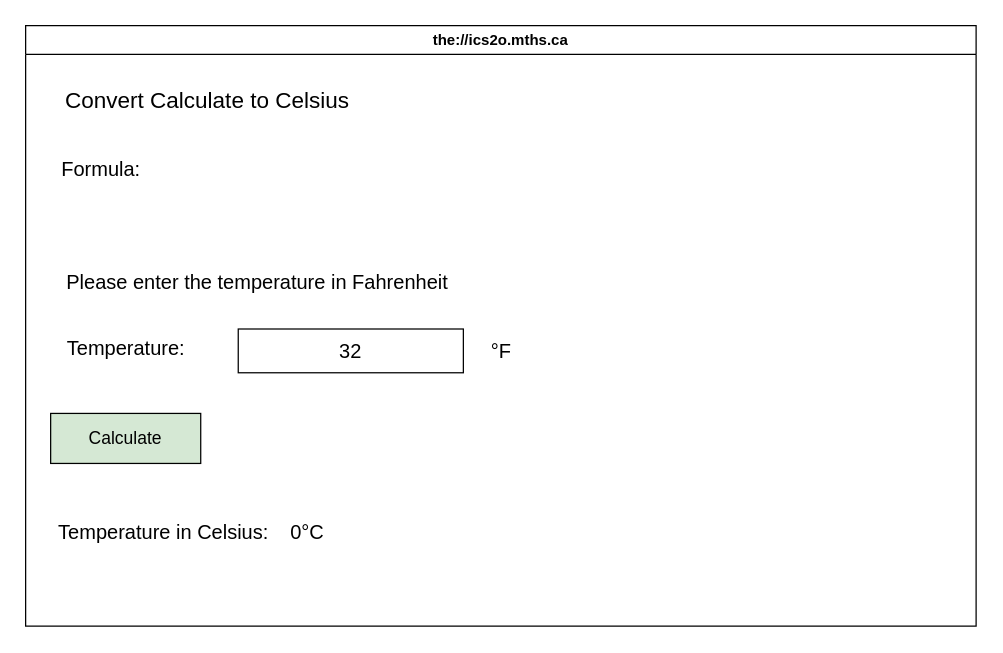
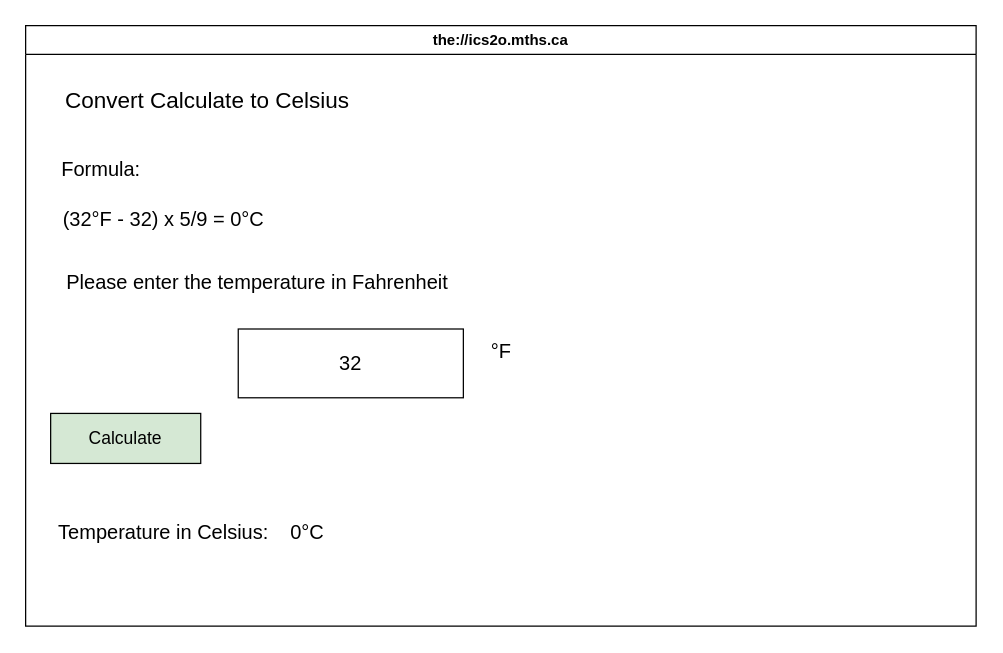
none -> (163, 219)
(126, 348) -> none
(351, 351) -> (351, 363)
